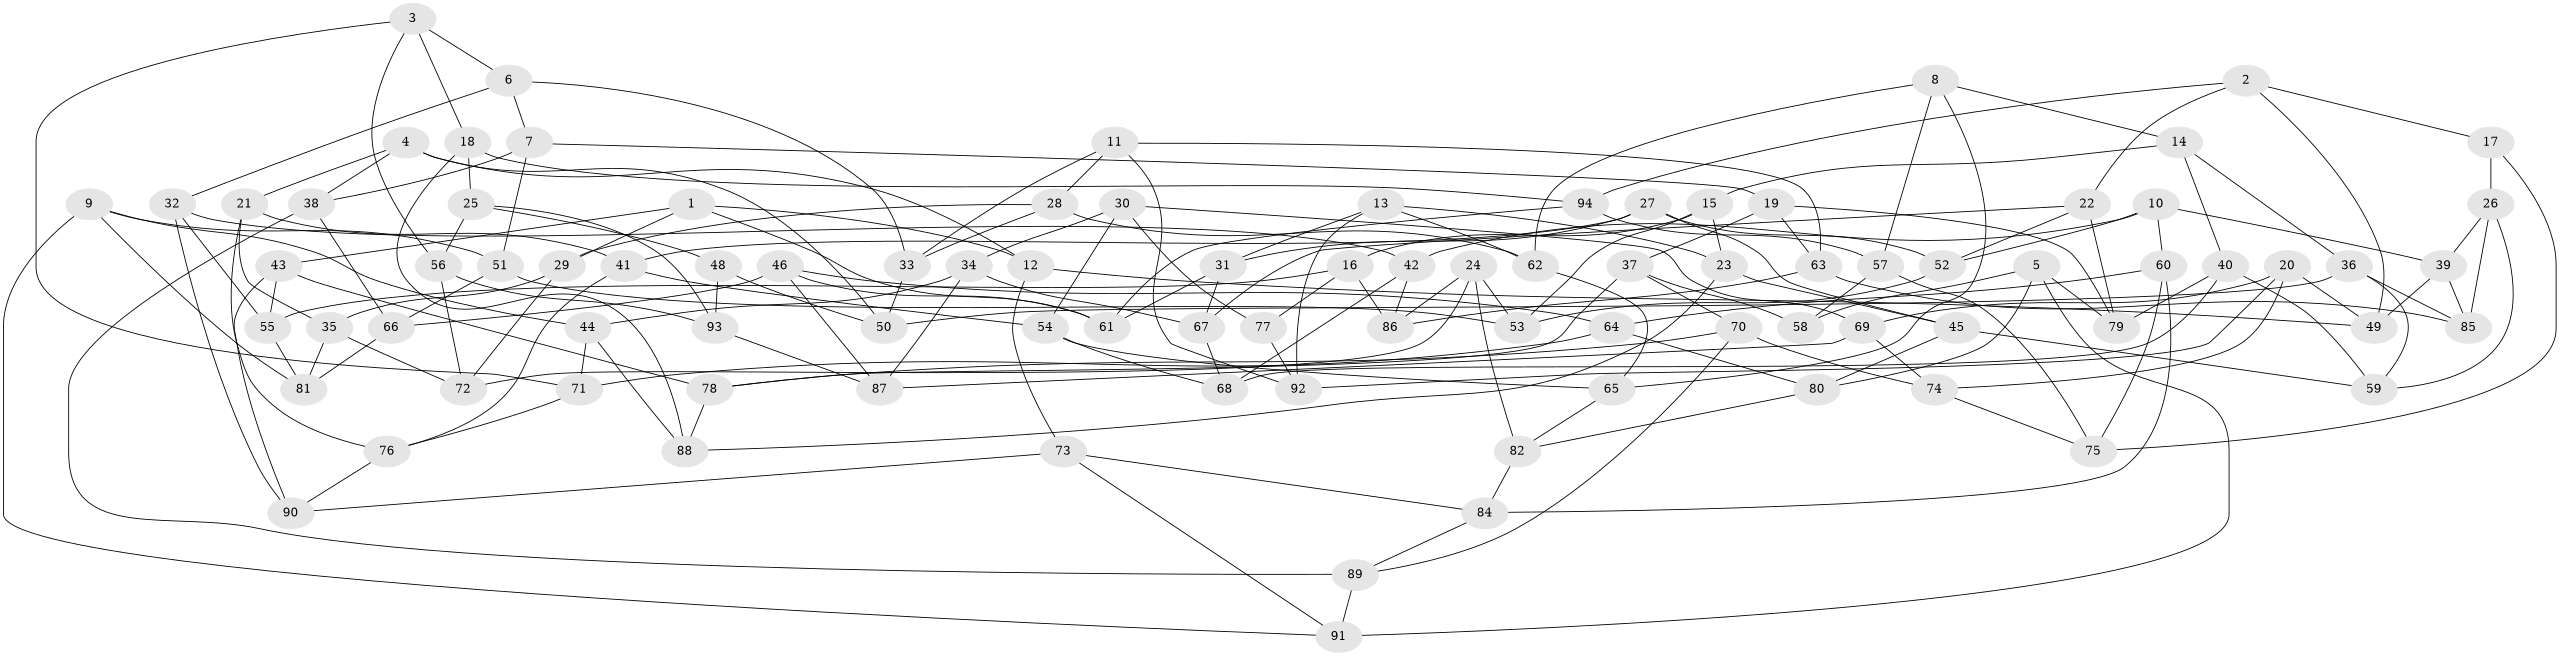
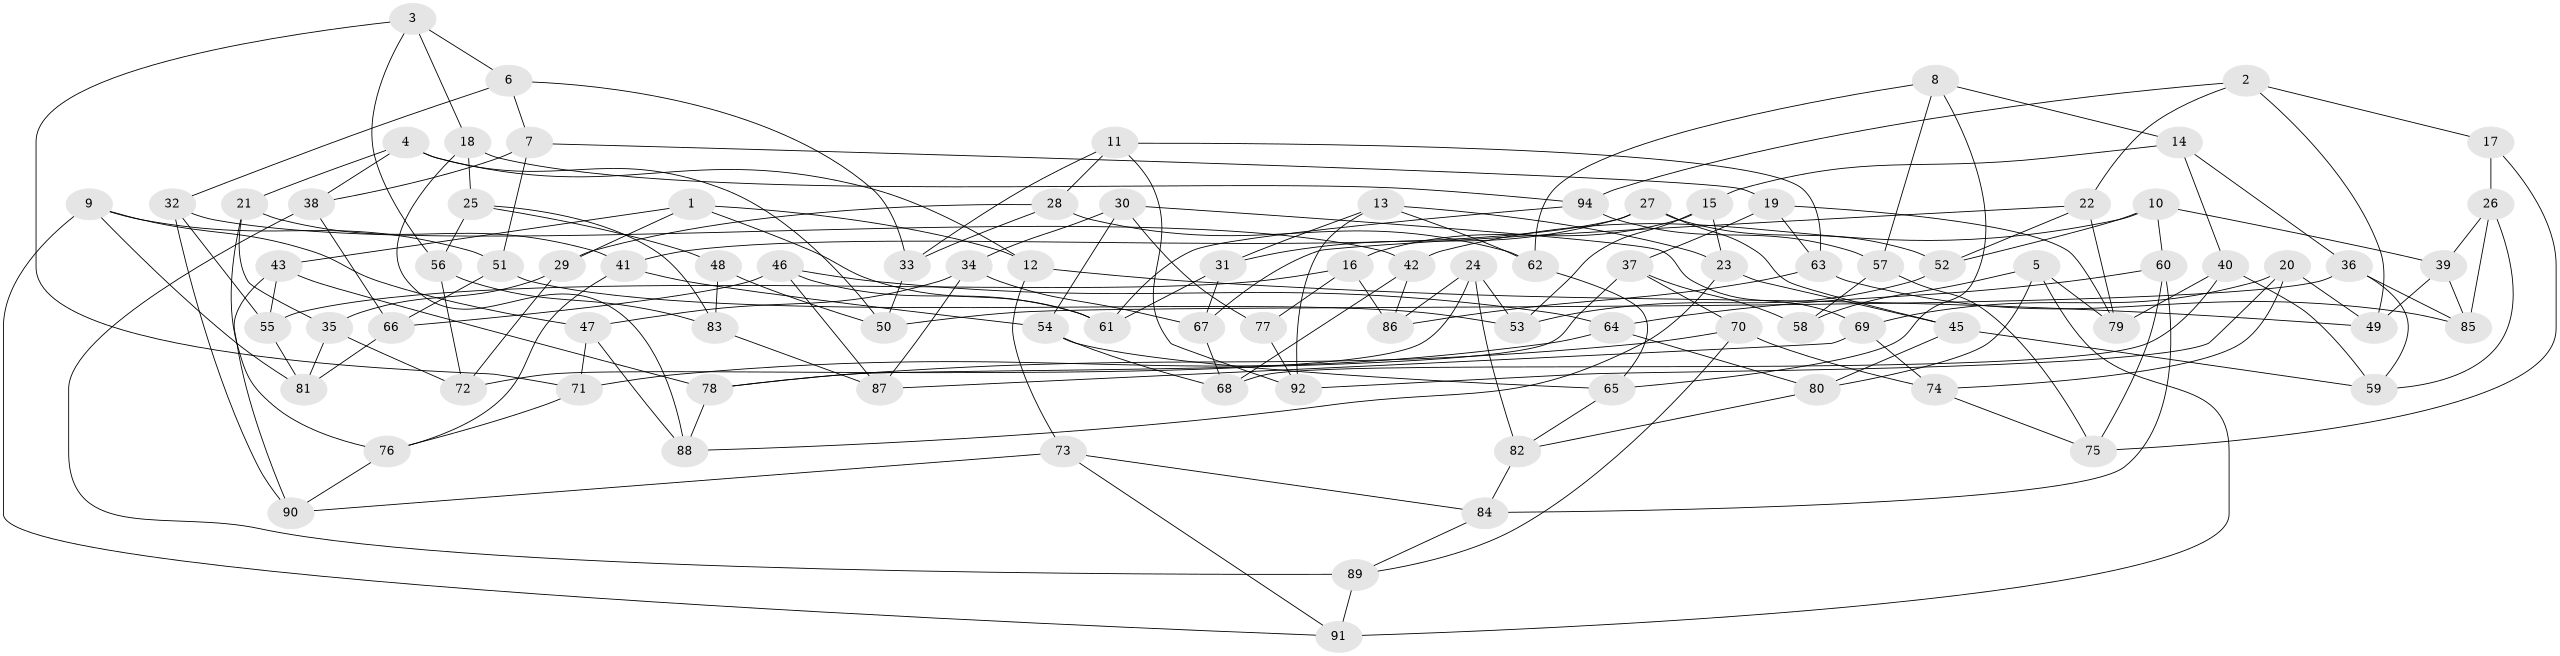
(588, 328) -> (588, 328)
(715, 328) -> (715, 328)
